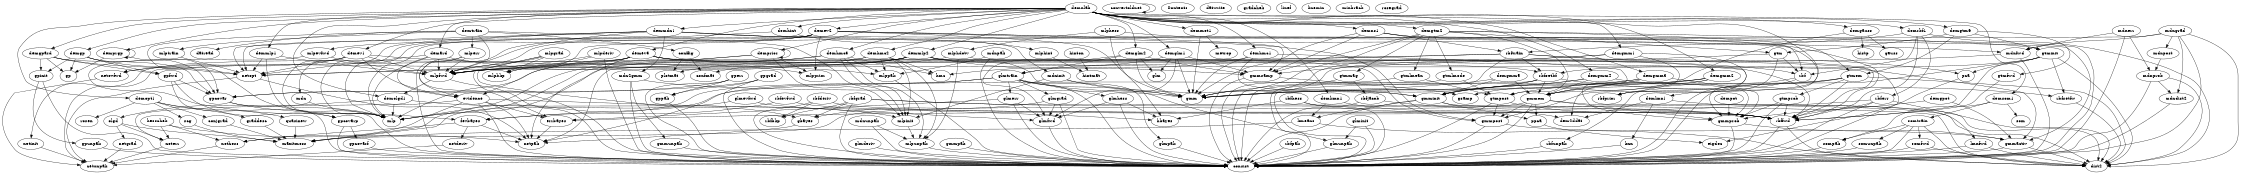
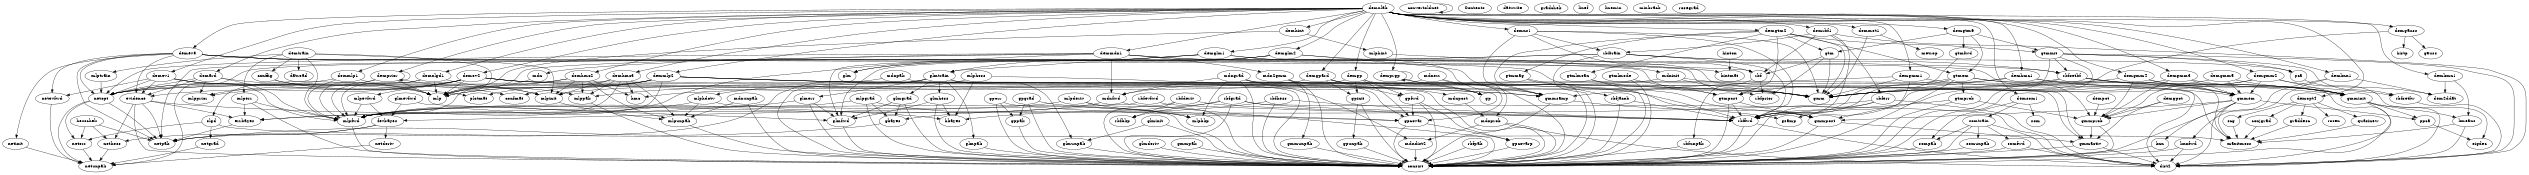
(1442, 52) -> none
(419, 86) -> (364, 84)
(145, 99) -> (2307, 99)
(332, 105) -> (69, 114)
(359, 144) -> none
